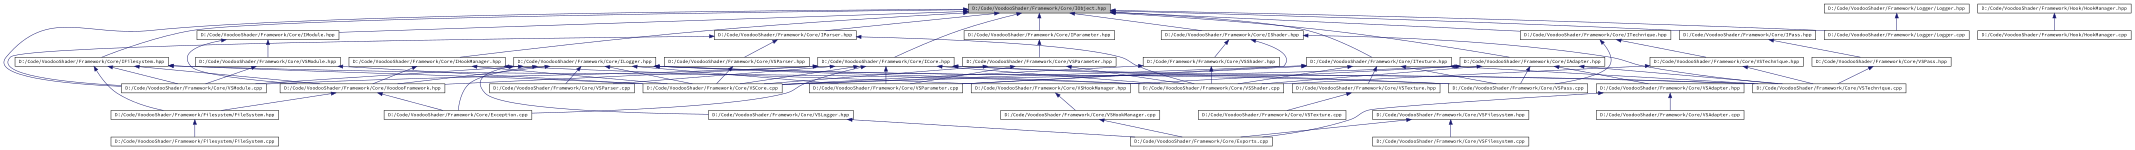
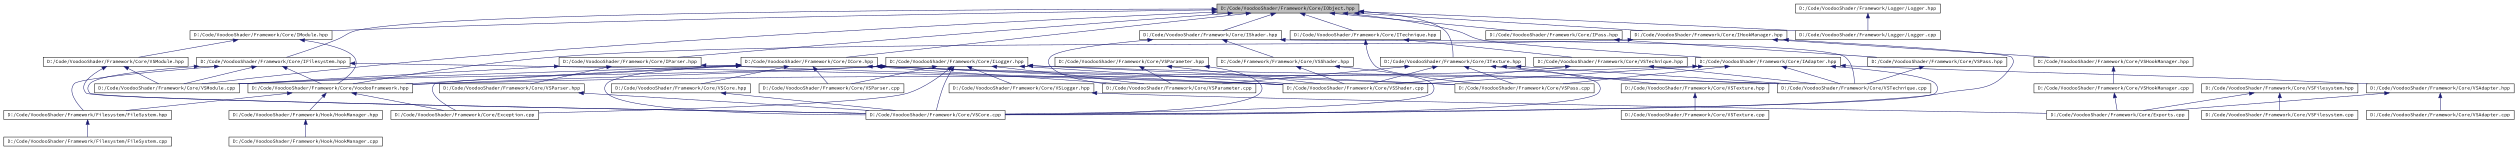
(1039, 35) -> none
(1292, 75) -> (861, 77)
none -> (681, 88)
none -> (314, 106)
